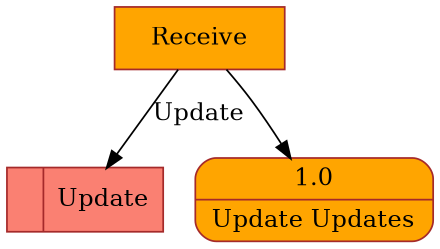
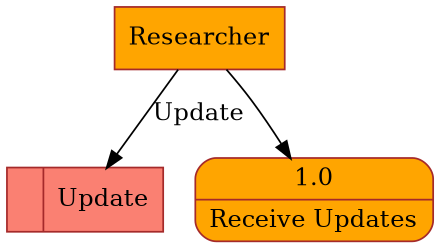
(200, 38) -> (200, 38)
(314, 220) -> (314, 220)
